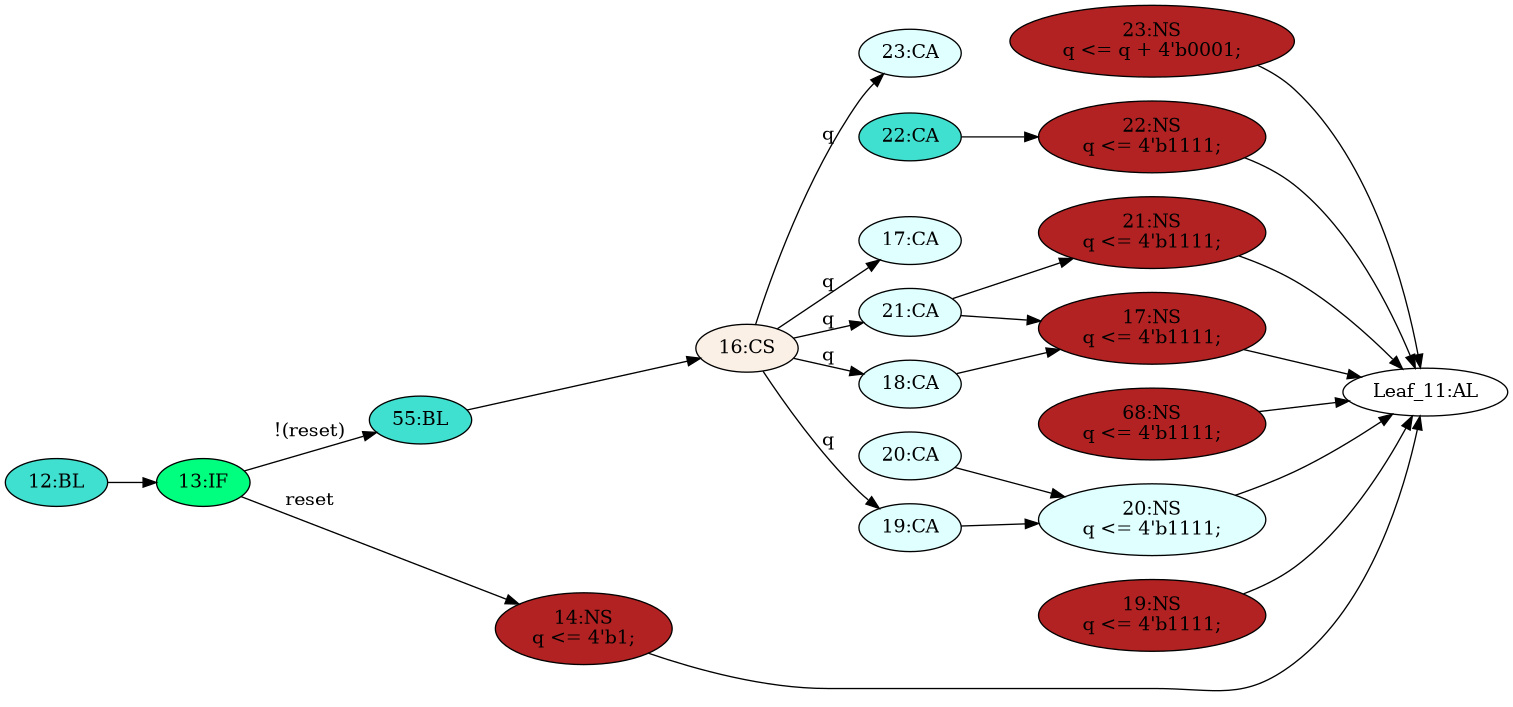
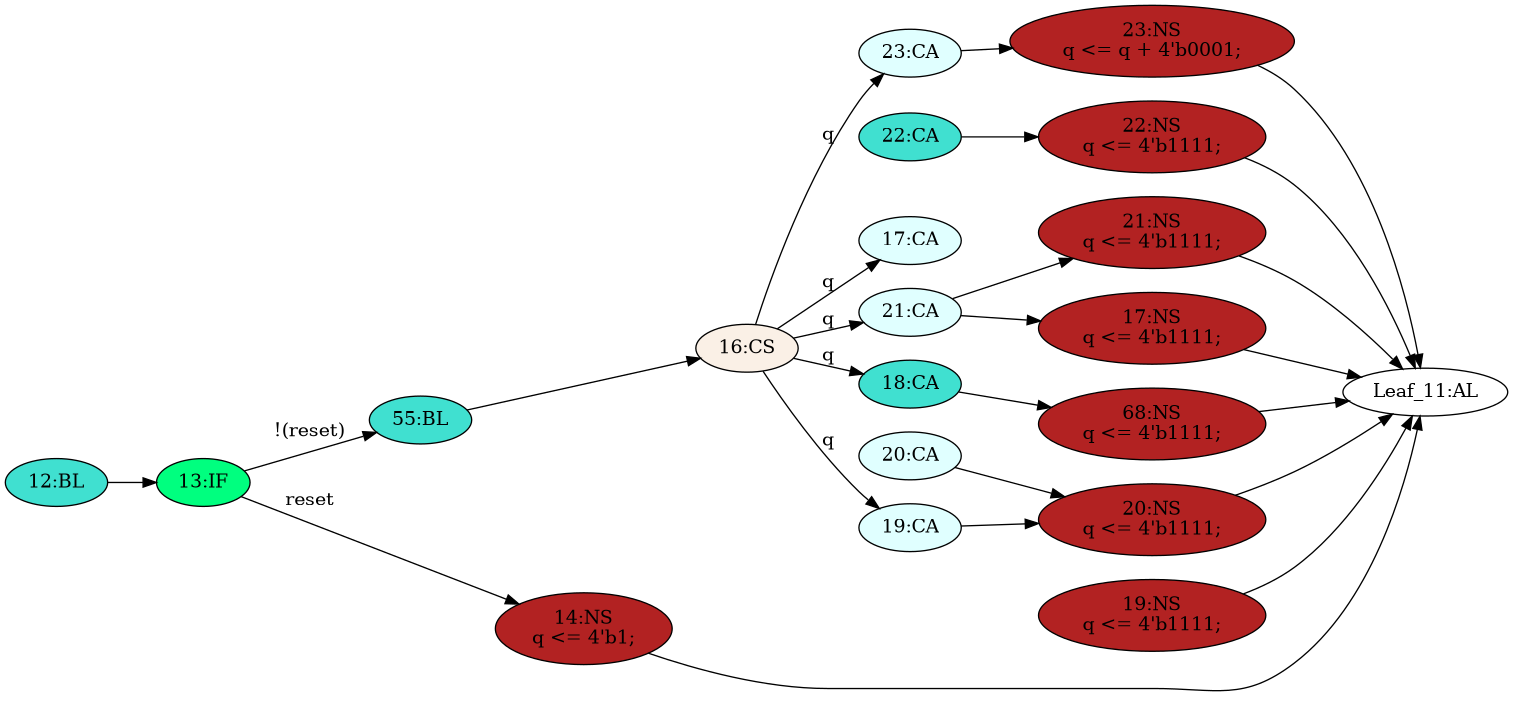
none -> (980, 50)
(1002, 363) -> (998, 399)
(910, 384) -> (910, 384)
(1152, 520) -> (1152, 520)
